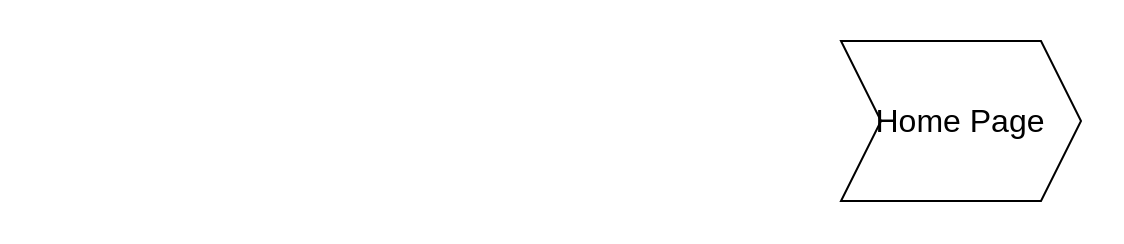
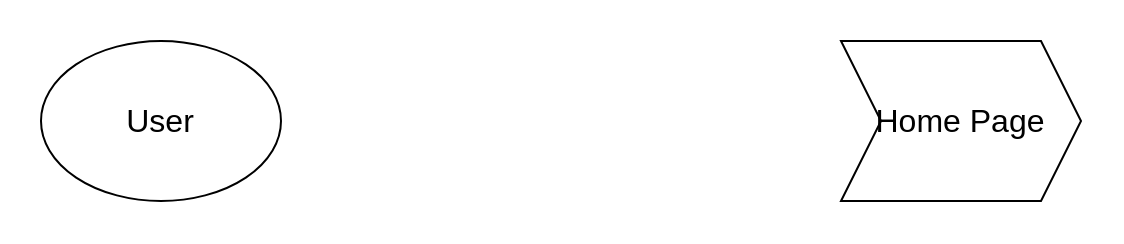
none -> (161, 121)
